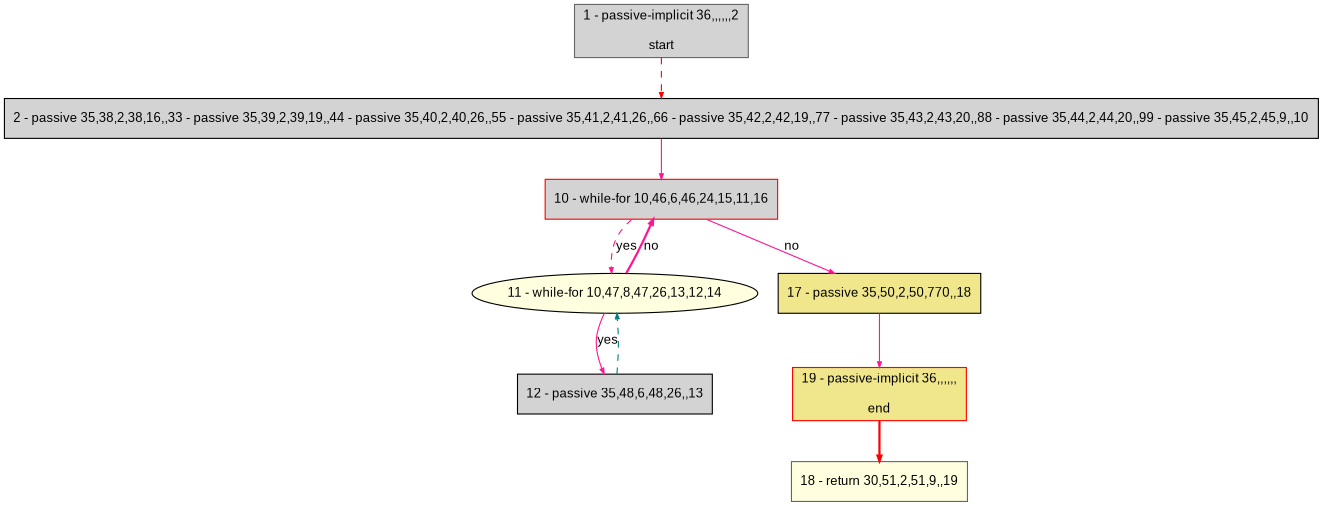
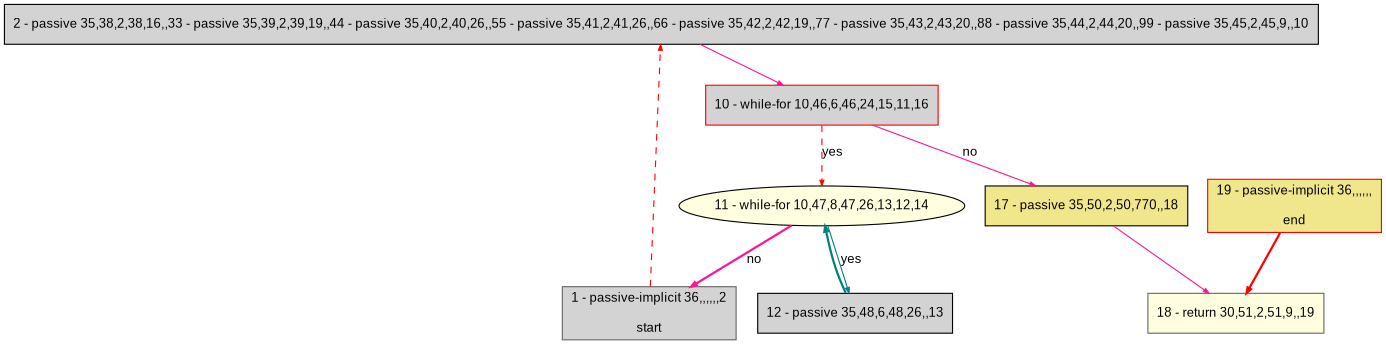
(615, 241) -> (822, 153)
(639, 249) -> (744, 255)
(879, 338) -> (1159, 258)
(596, 341) -> (838, 257)
(618, 347) -> (834, 263)
